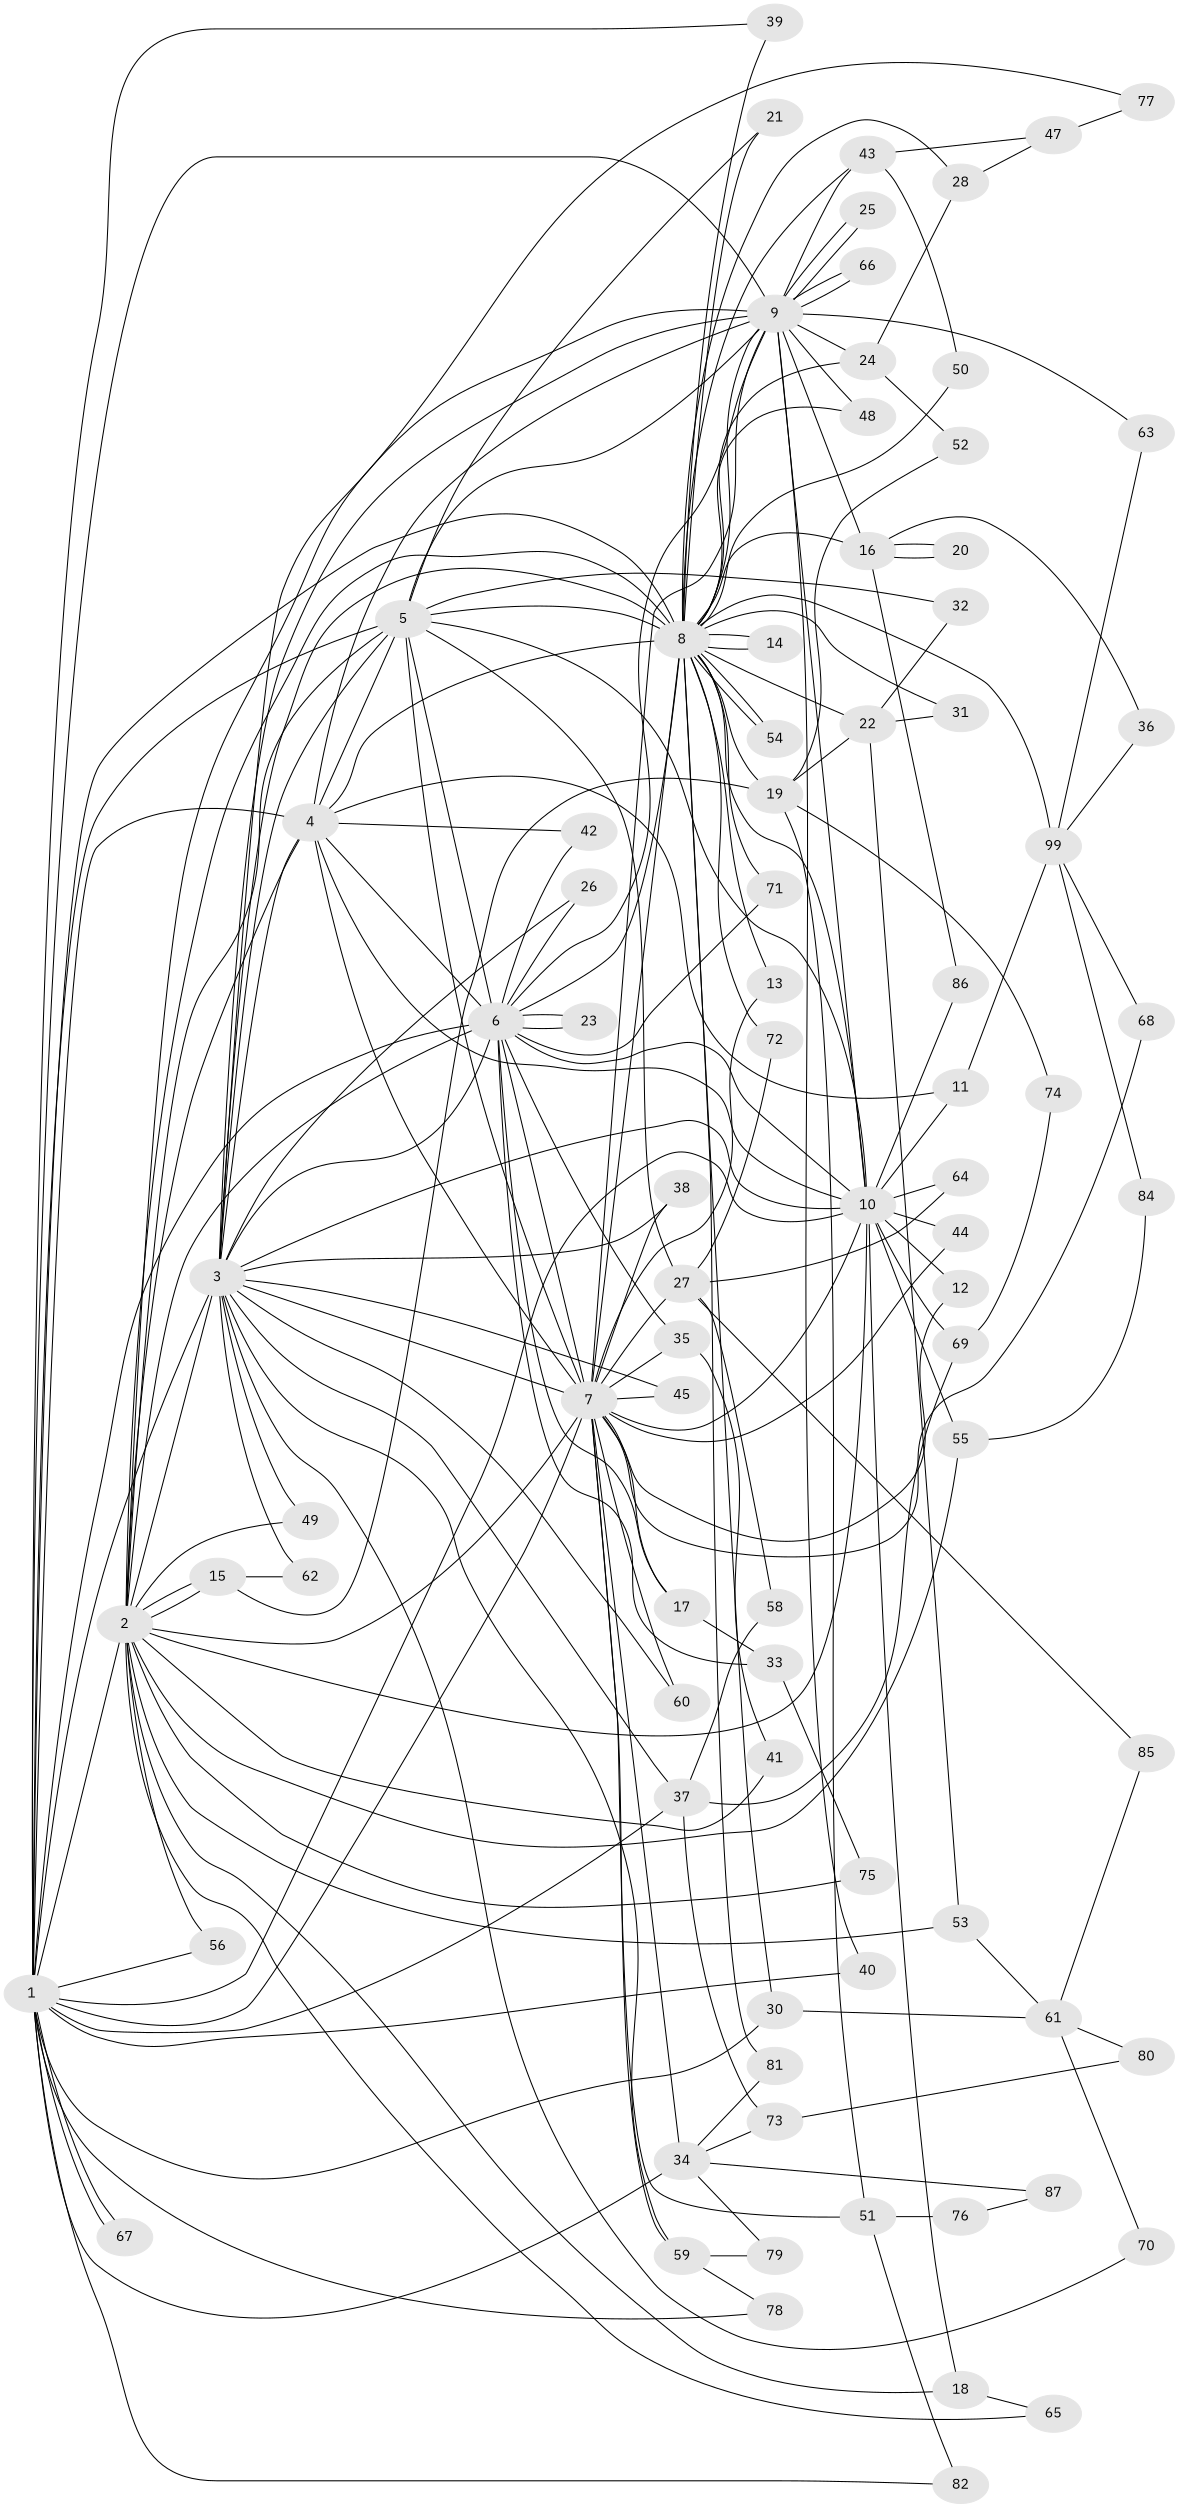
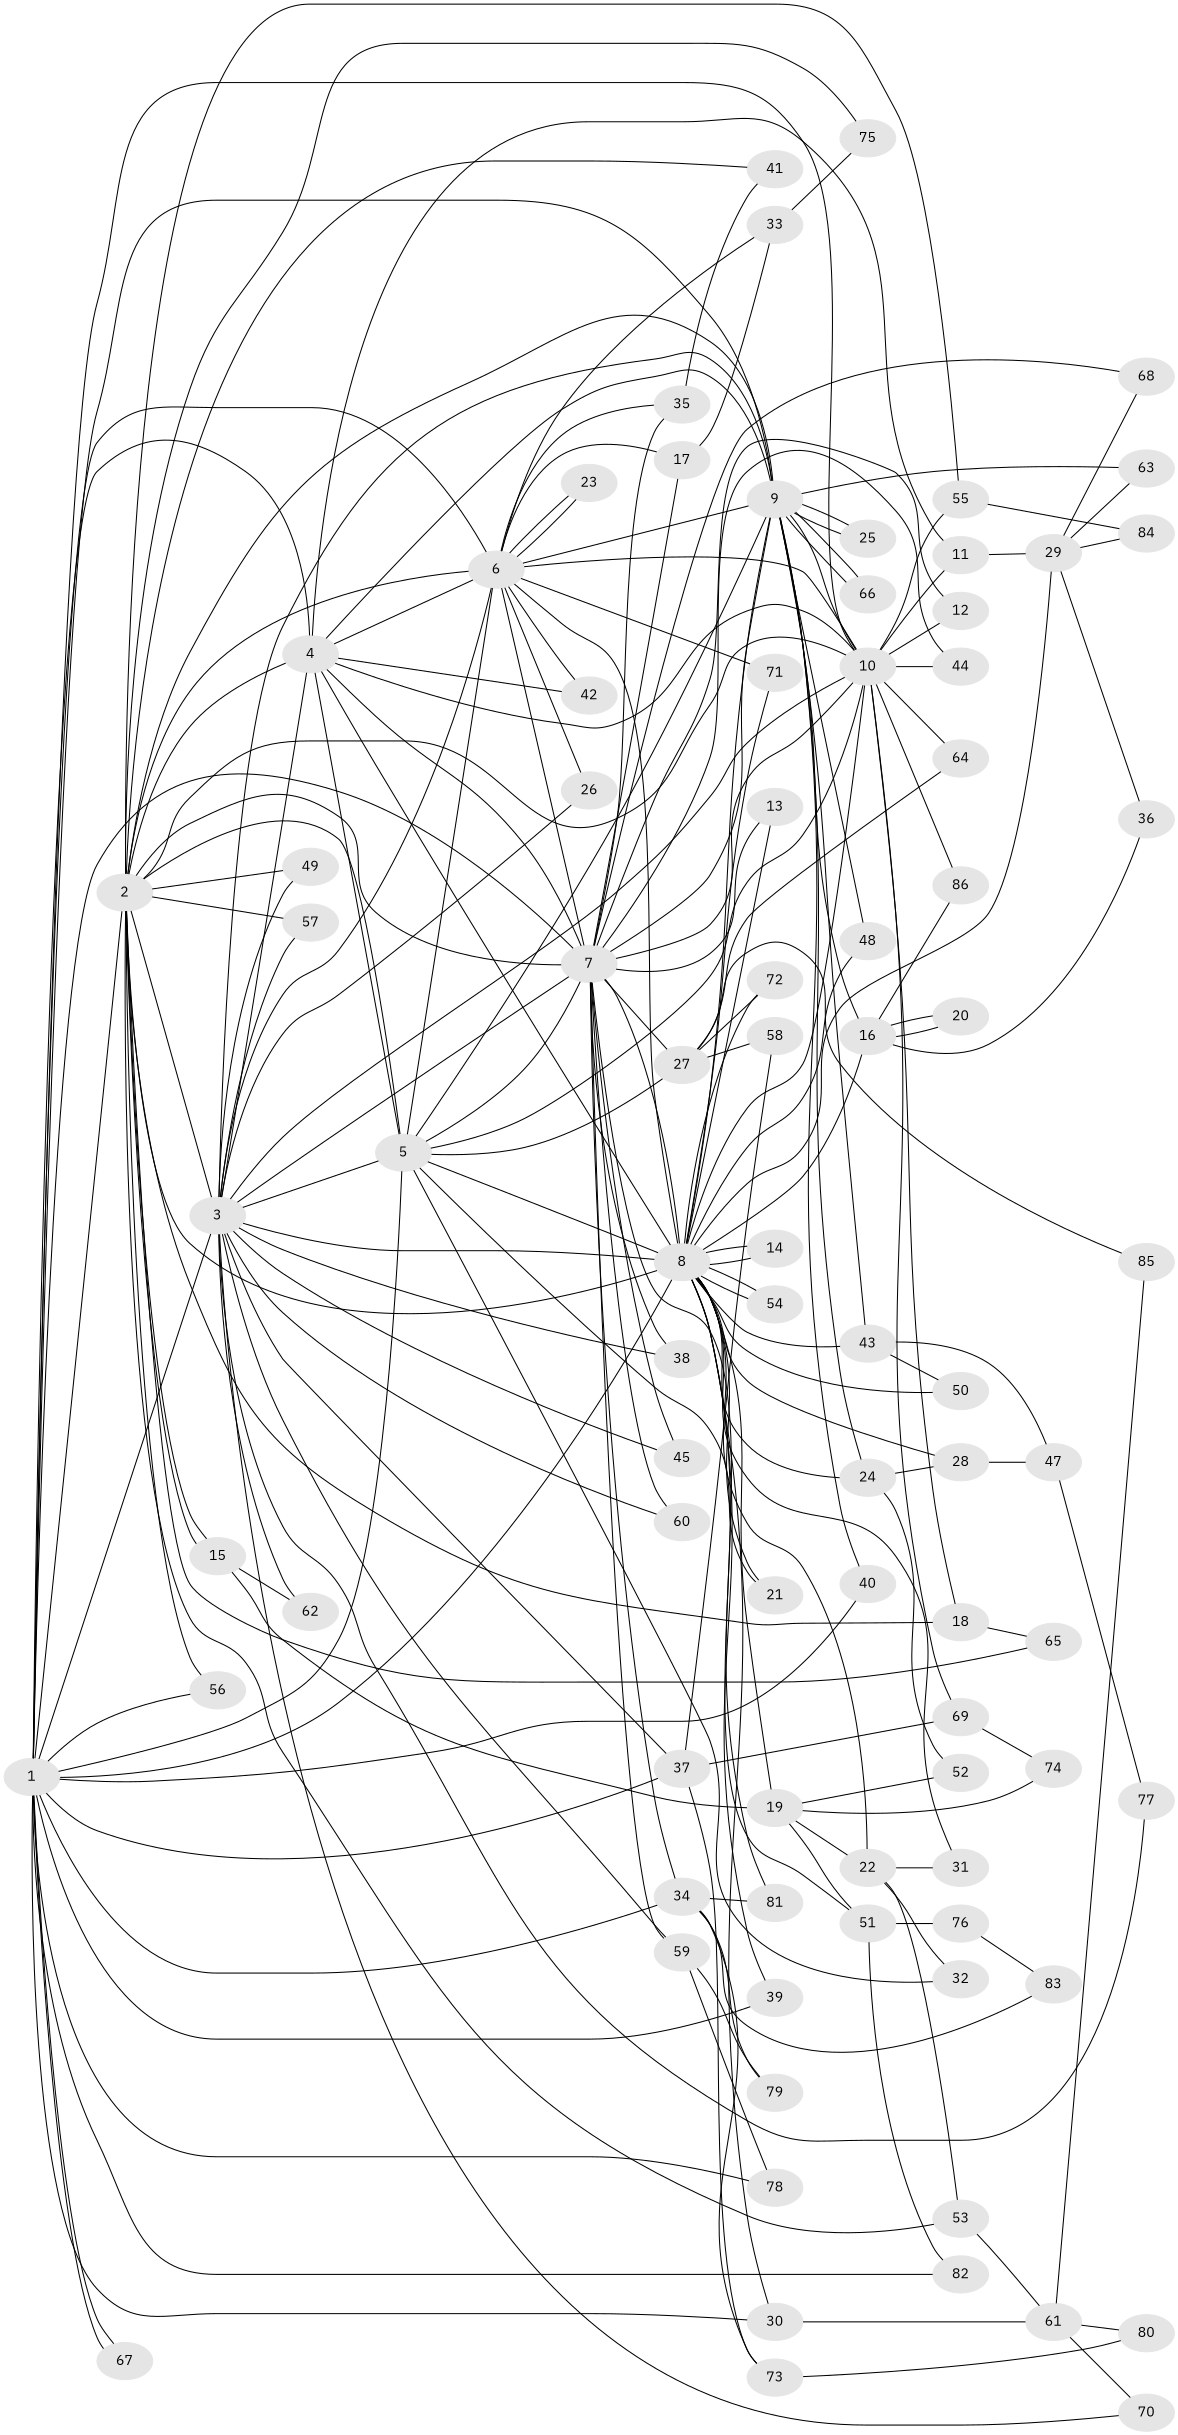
(1054, 846) -> (1054, 553)
none -> (311, 923)
(1054, 2193) -> (1054, 1984)
